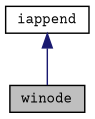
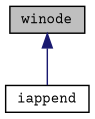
(47, 67) -> (47, 67)
